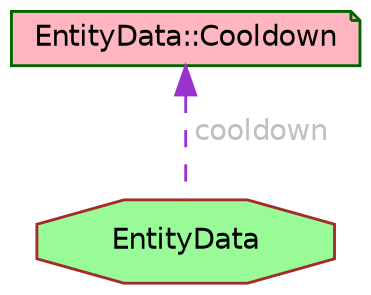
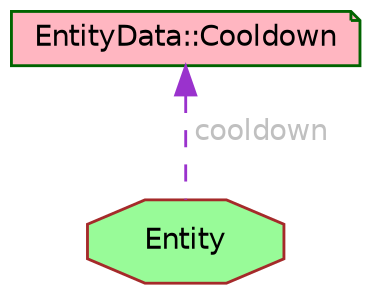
(186, 242) -> (186, 242)
